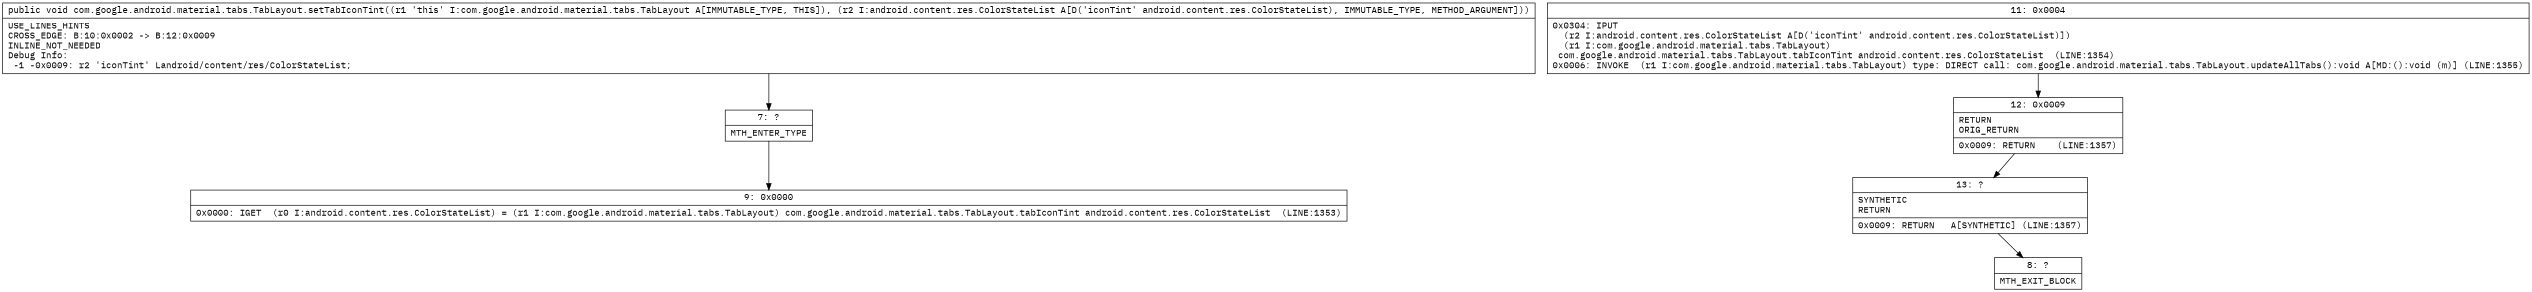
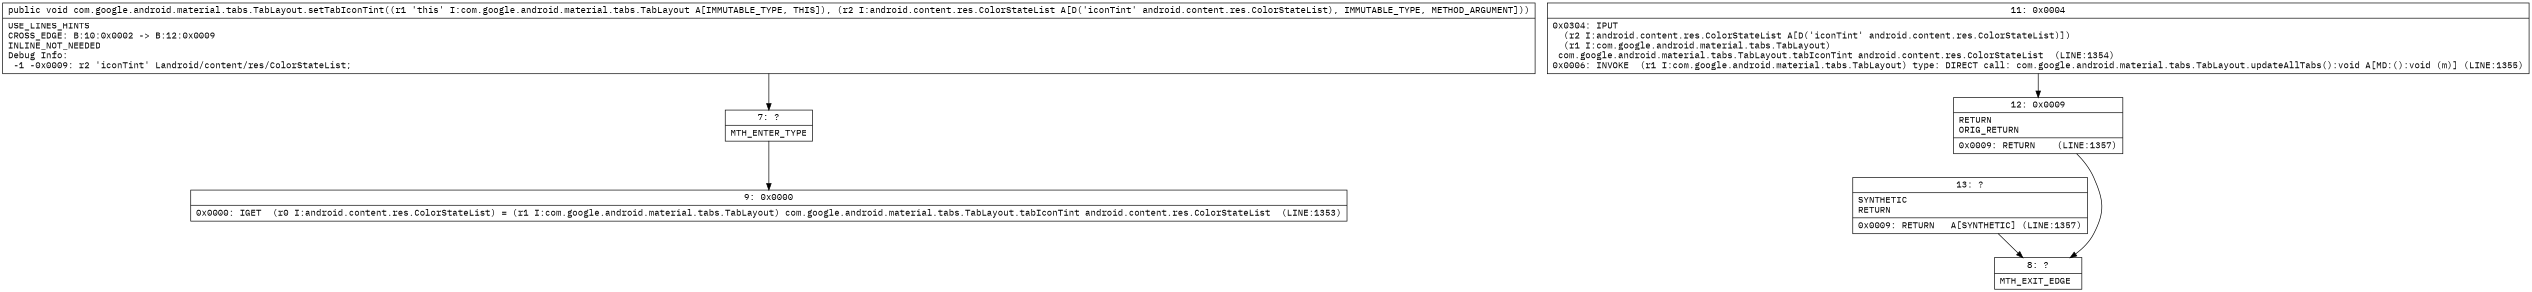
(2006, 163) -> (2102, 205)
(2038, 281) -> (2036, 281)
